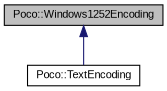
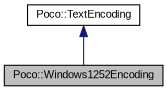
(84, 51) -> (84, 51)
